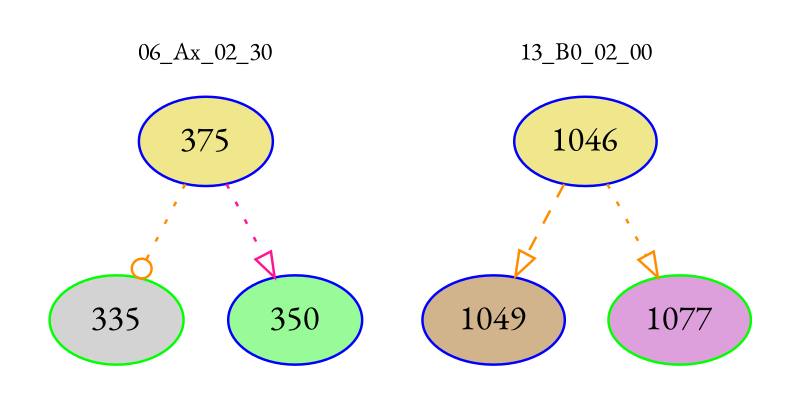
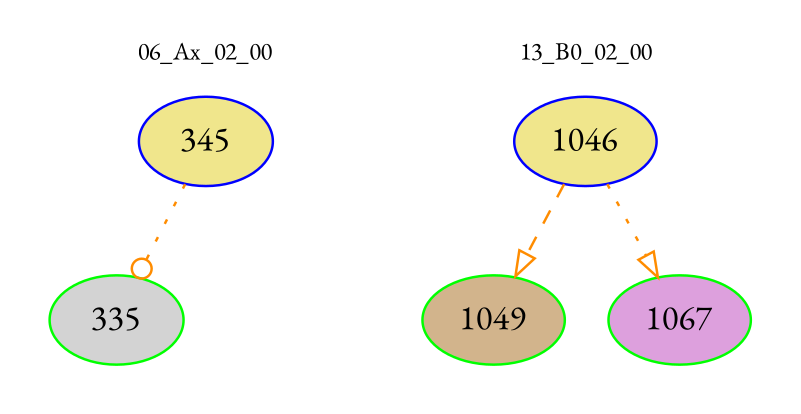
(206, 53) -> (206, 53)
(206, 141) -> (206, 141)
(295, 320) -> none
(494, 320) -> (494, 320)
(680, 320) -> (680, 320)
